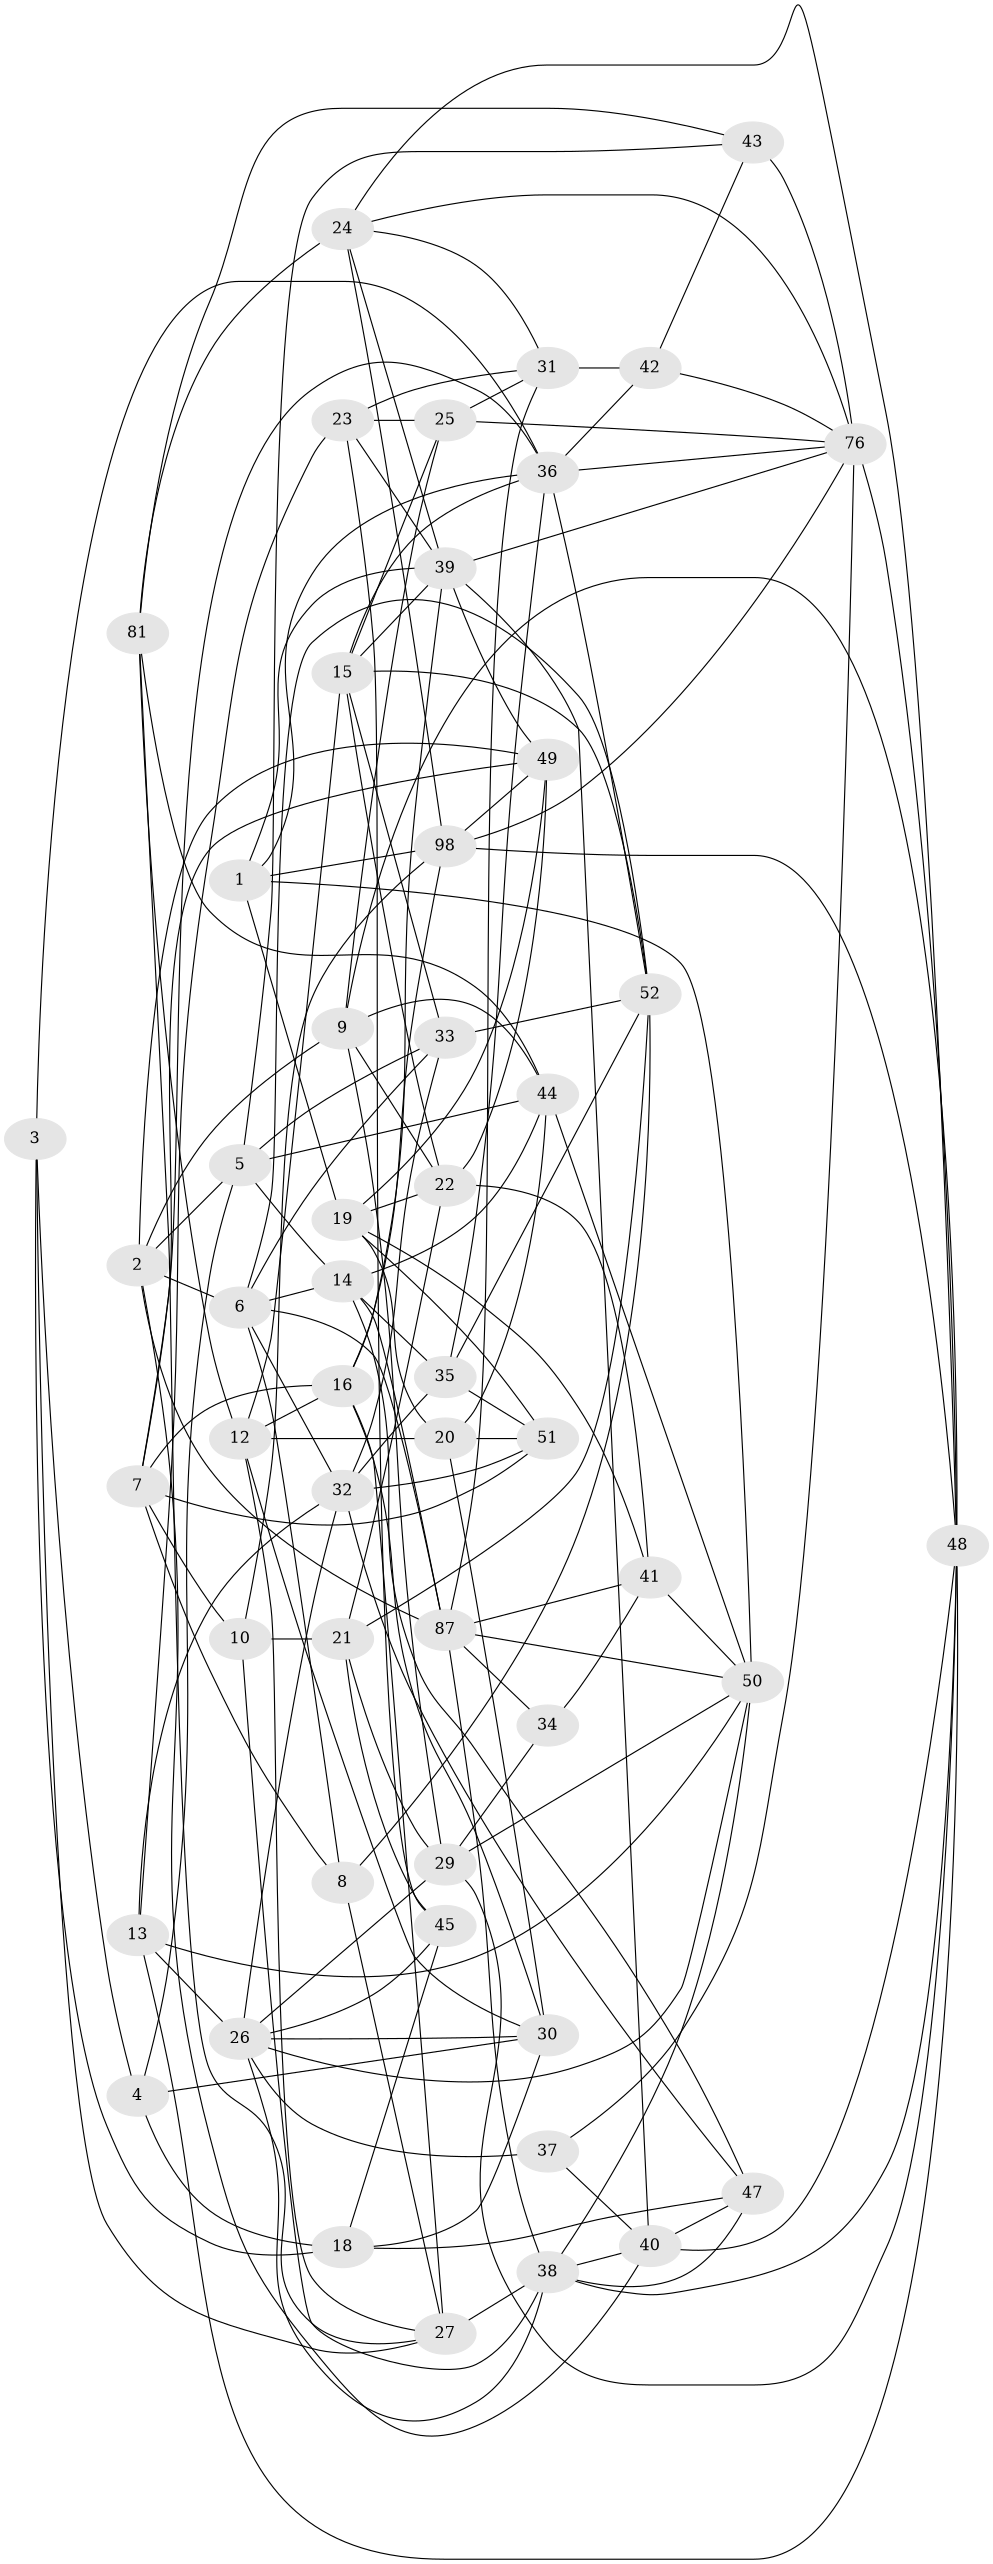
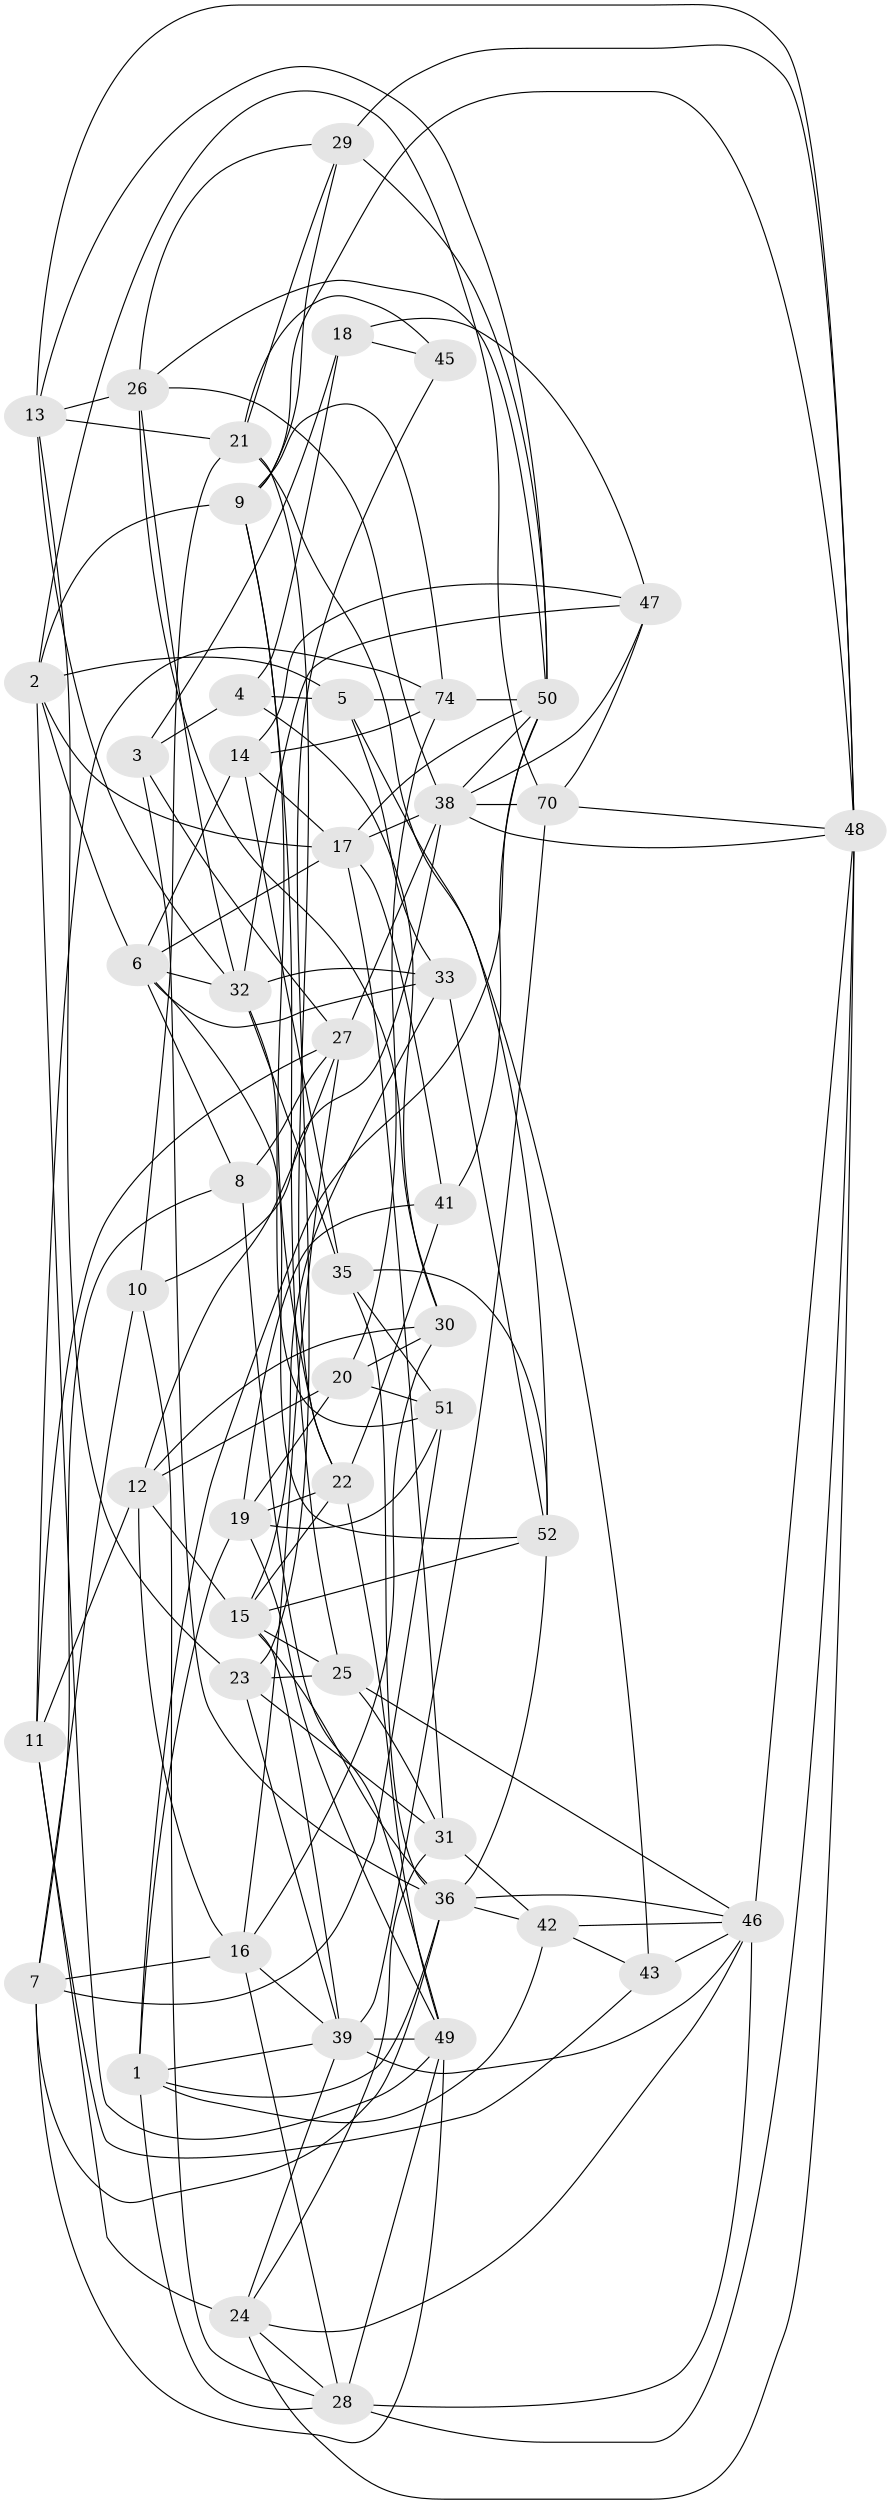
none -> (131, 428)
(855, 444) -> (753, 1922)
(138, 633) -> (35, 1742)
(445, 846) -> (343, 2404)
(548, 1095) -> (445, 700)
(295, 1231) -> none
(597, 1473) -> (292, 1625)
(445, 1630) -> (343, 848)
(548, 1726) -> none
(358, 2003) -> none
none -> (394, 2115)
(548, 2151) -> none
(490, 2185) -> none
(650, 2246) -> (548, 805)
